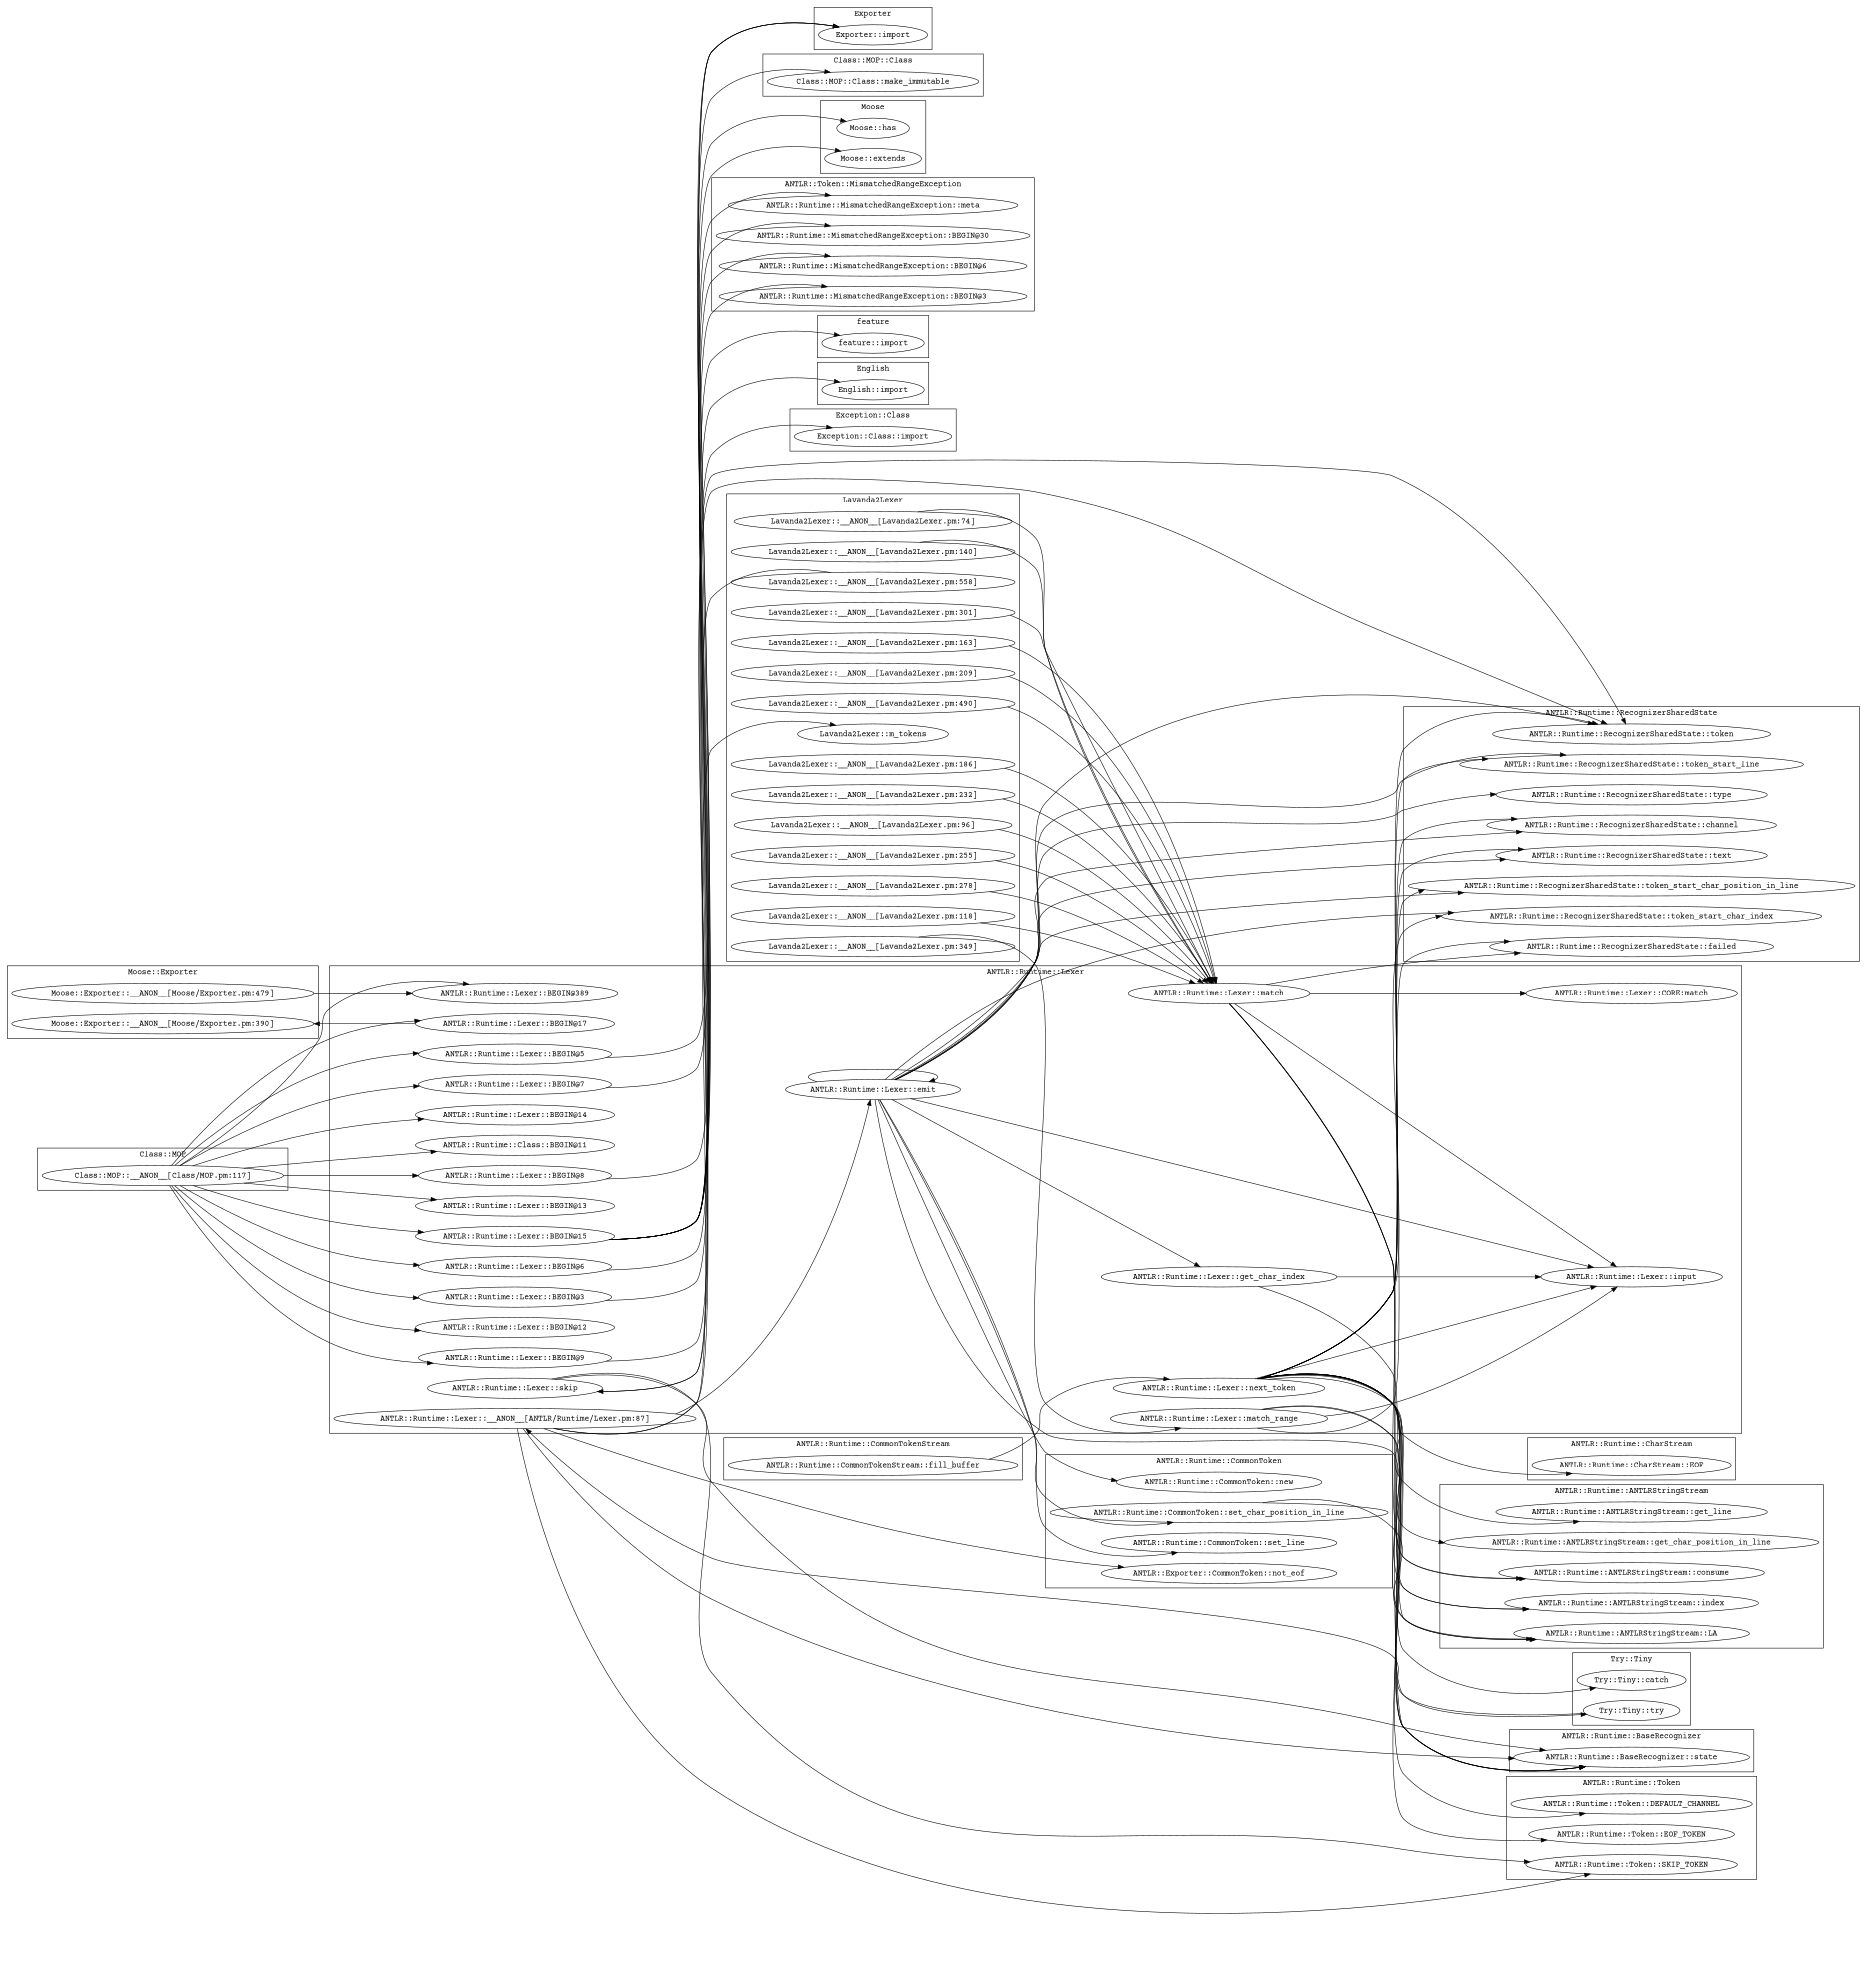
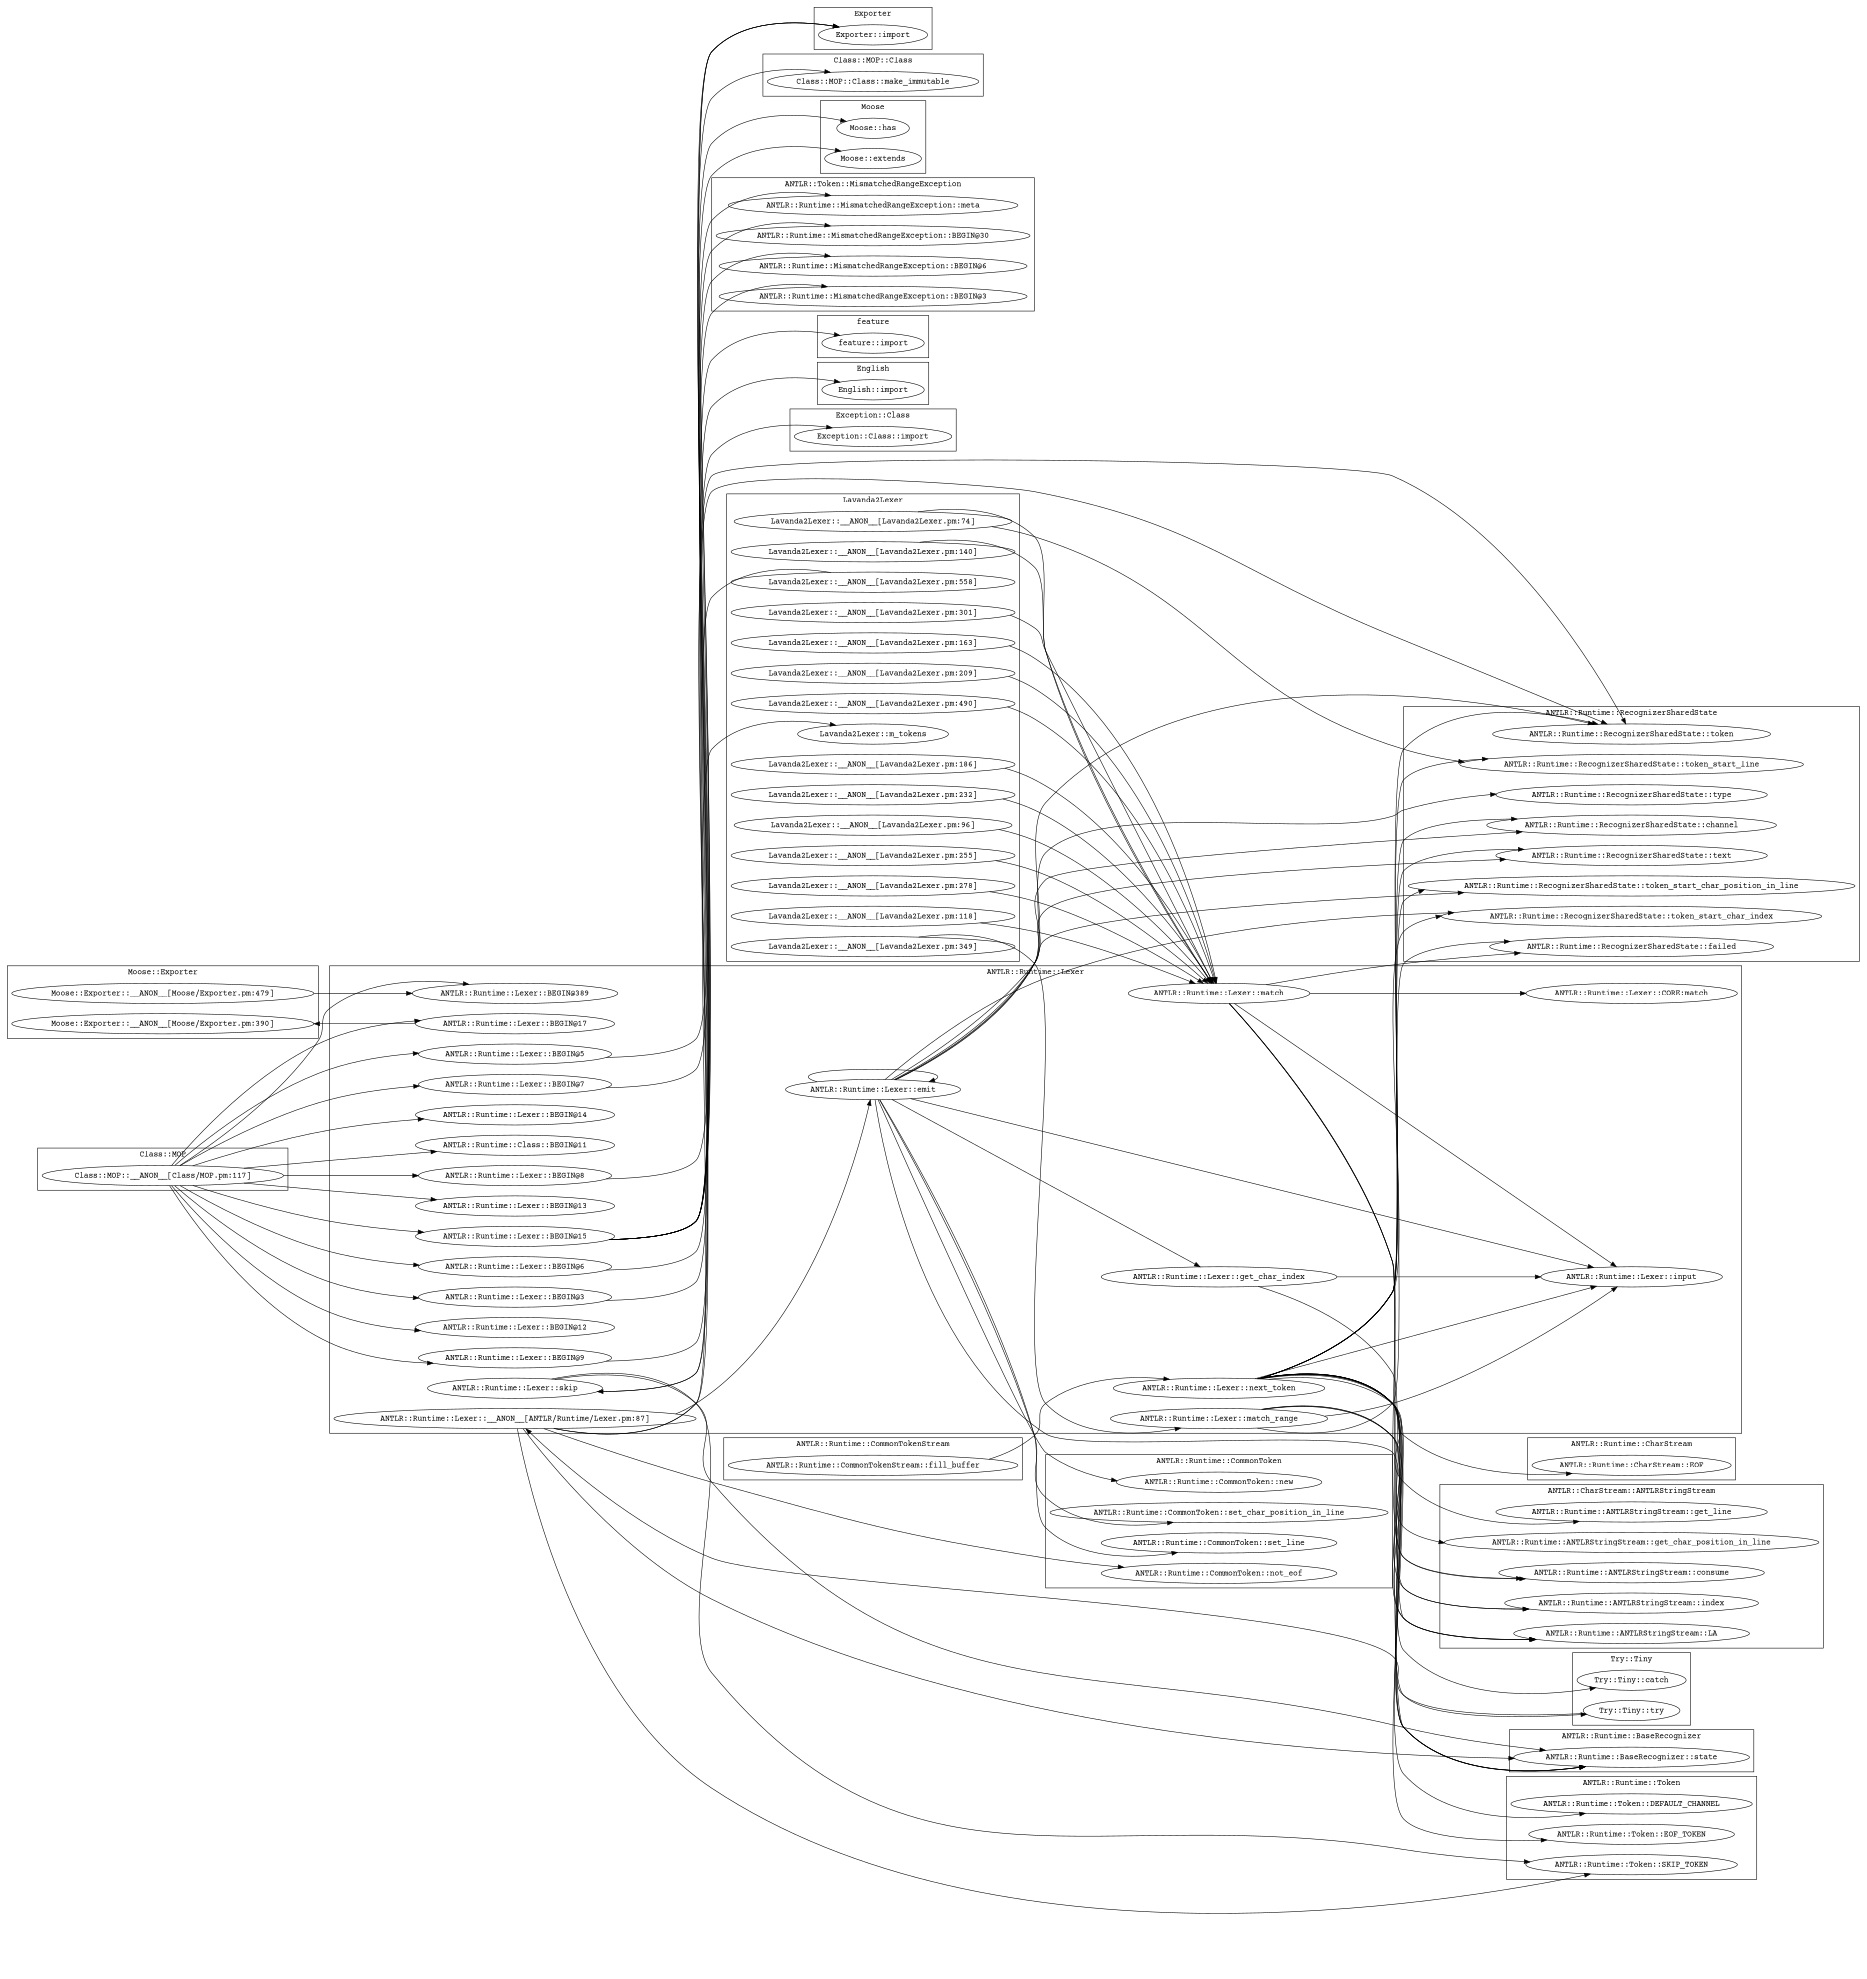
(1146, 803) -> (1224, 648)
(1632, 1491) -> (1632, 1491)
(1384, 1521) -> (1398, 1523)
(1219, 1573) -> (1219, 1573)
